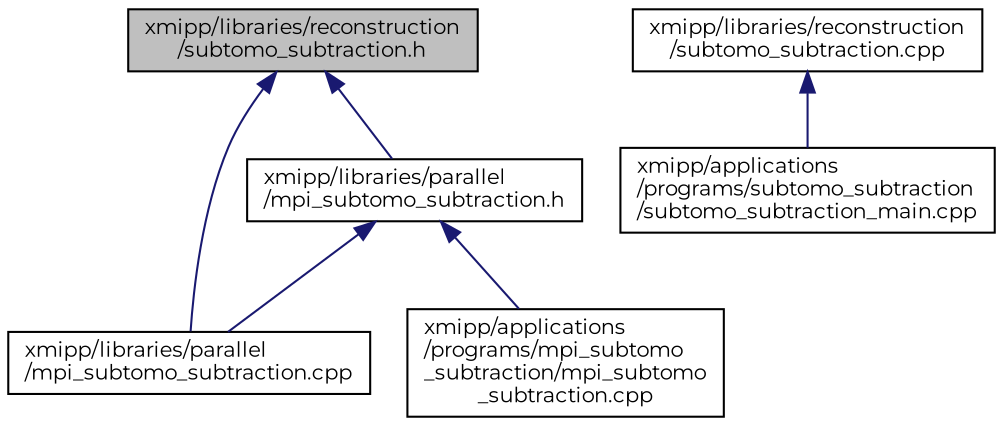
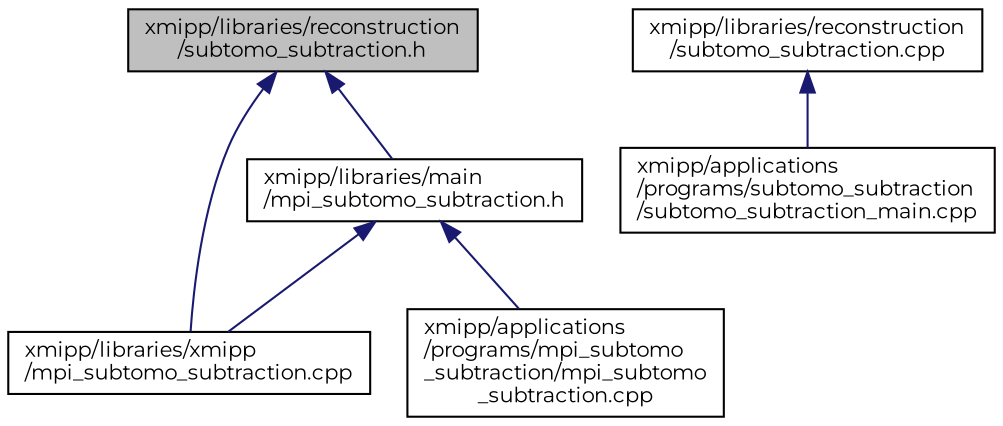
(415, 190) -> (415, 190)
(189, 363) -> (189, 363)
